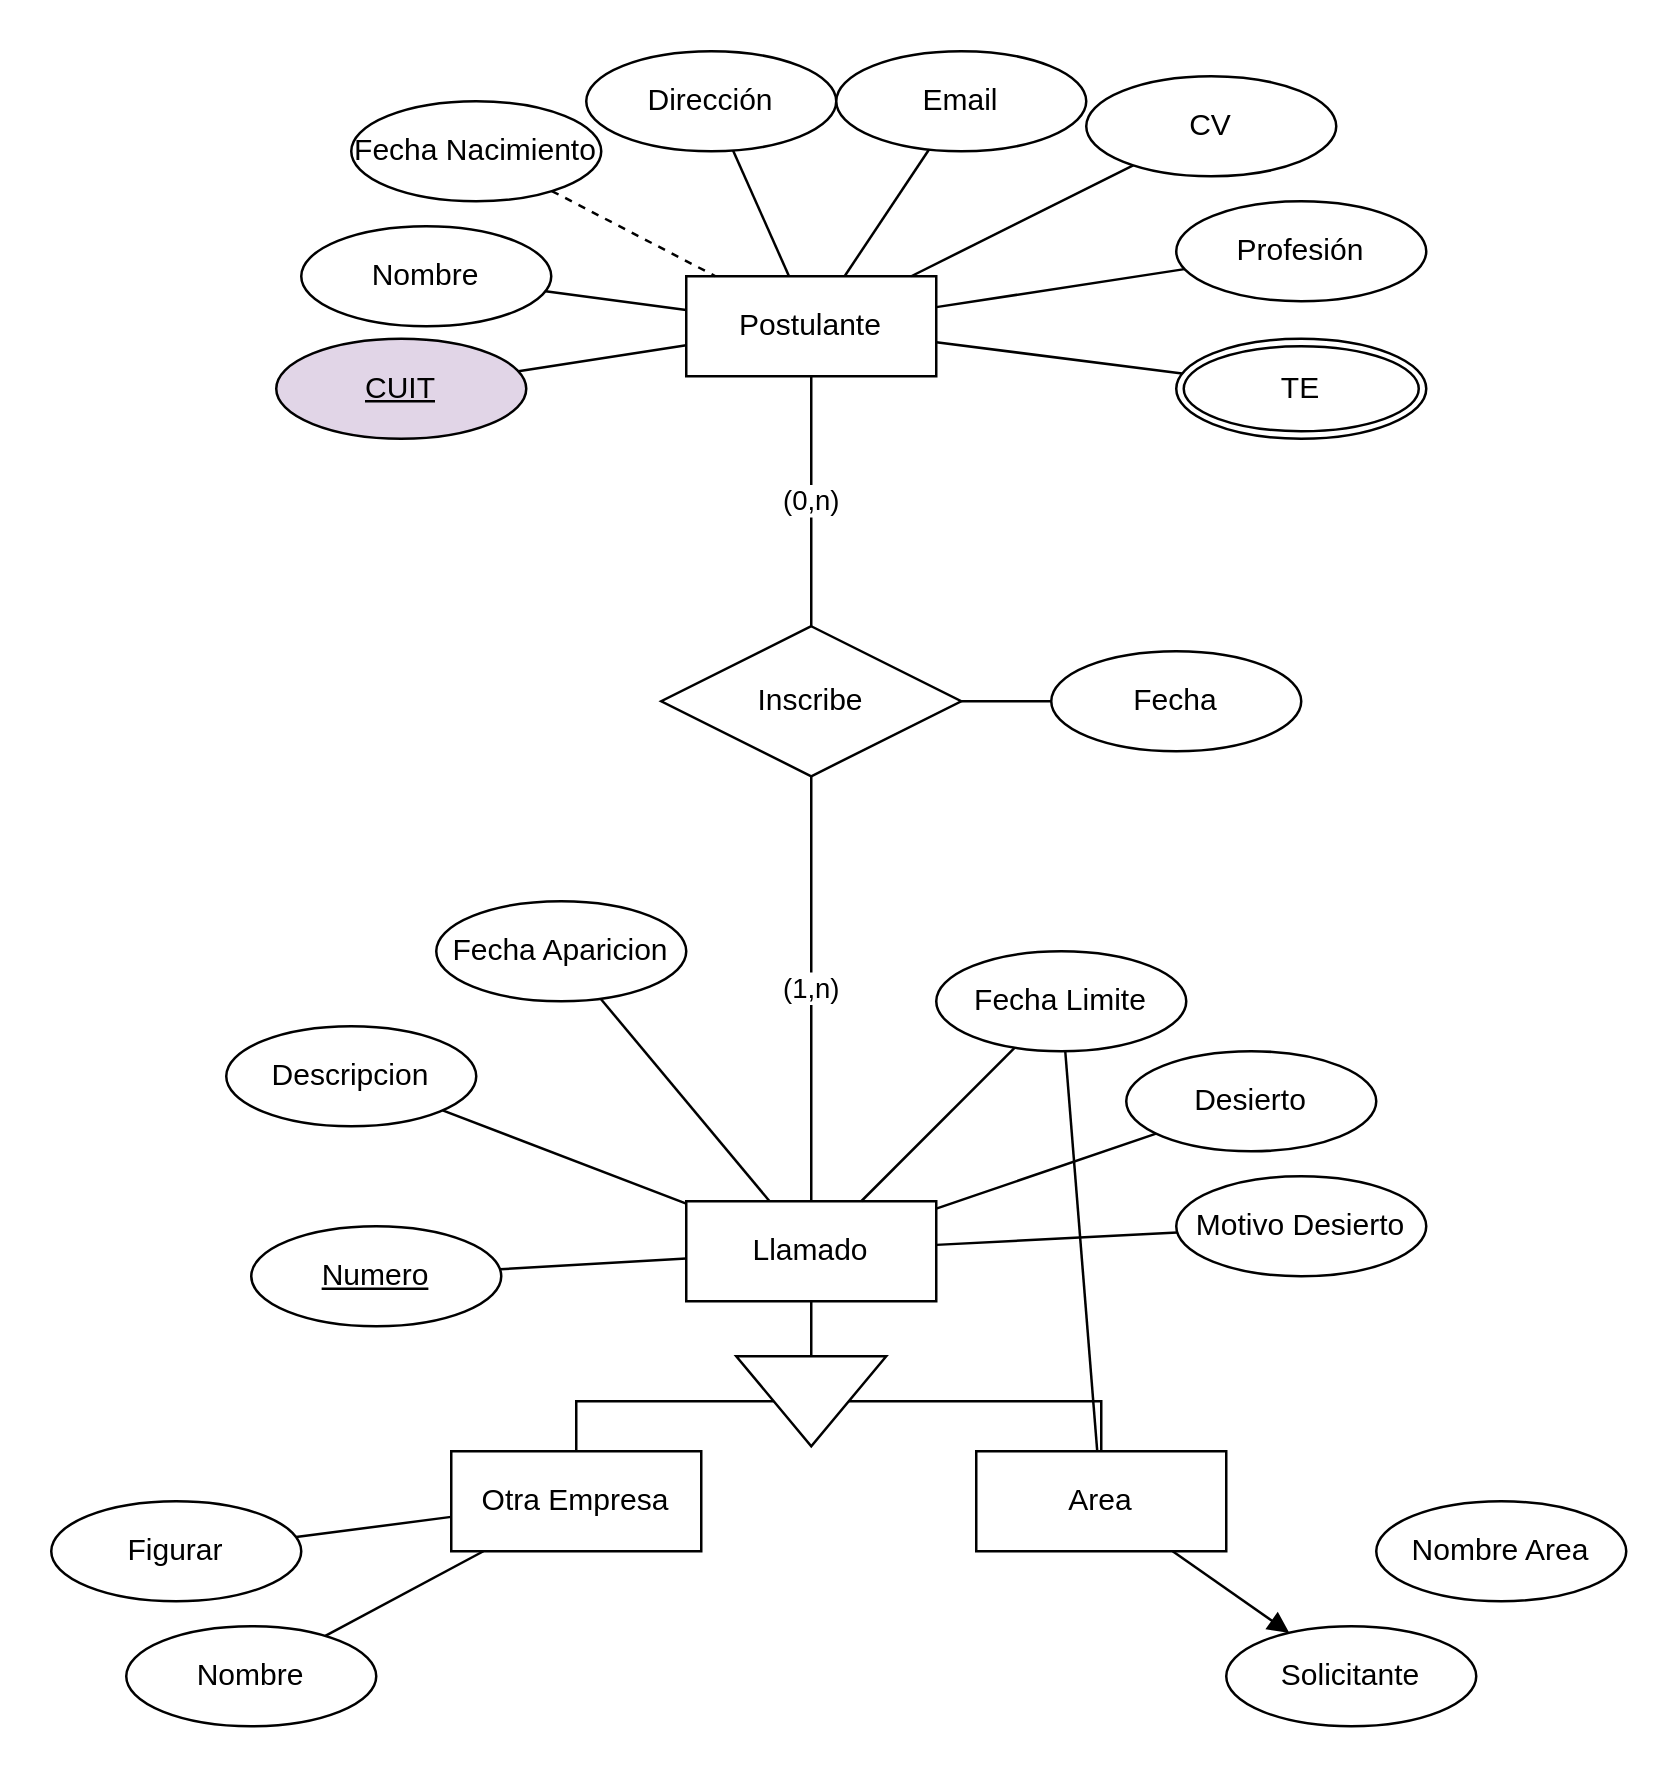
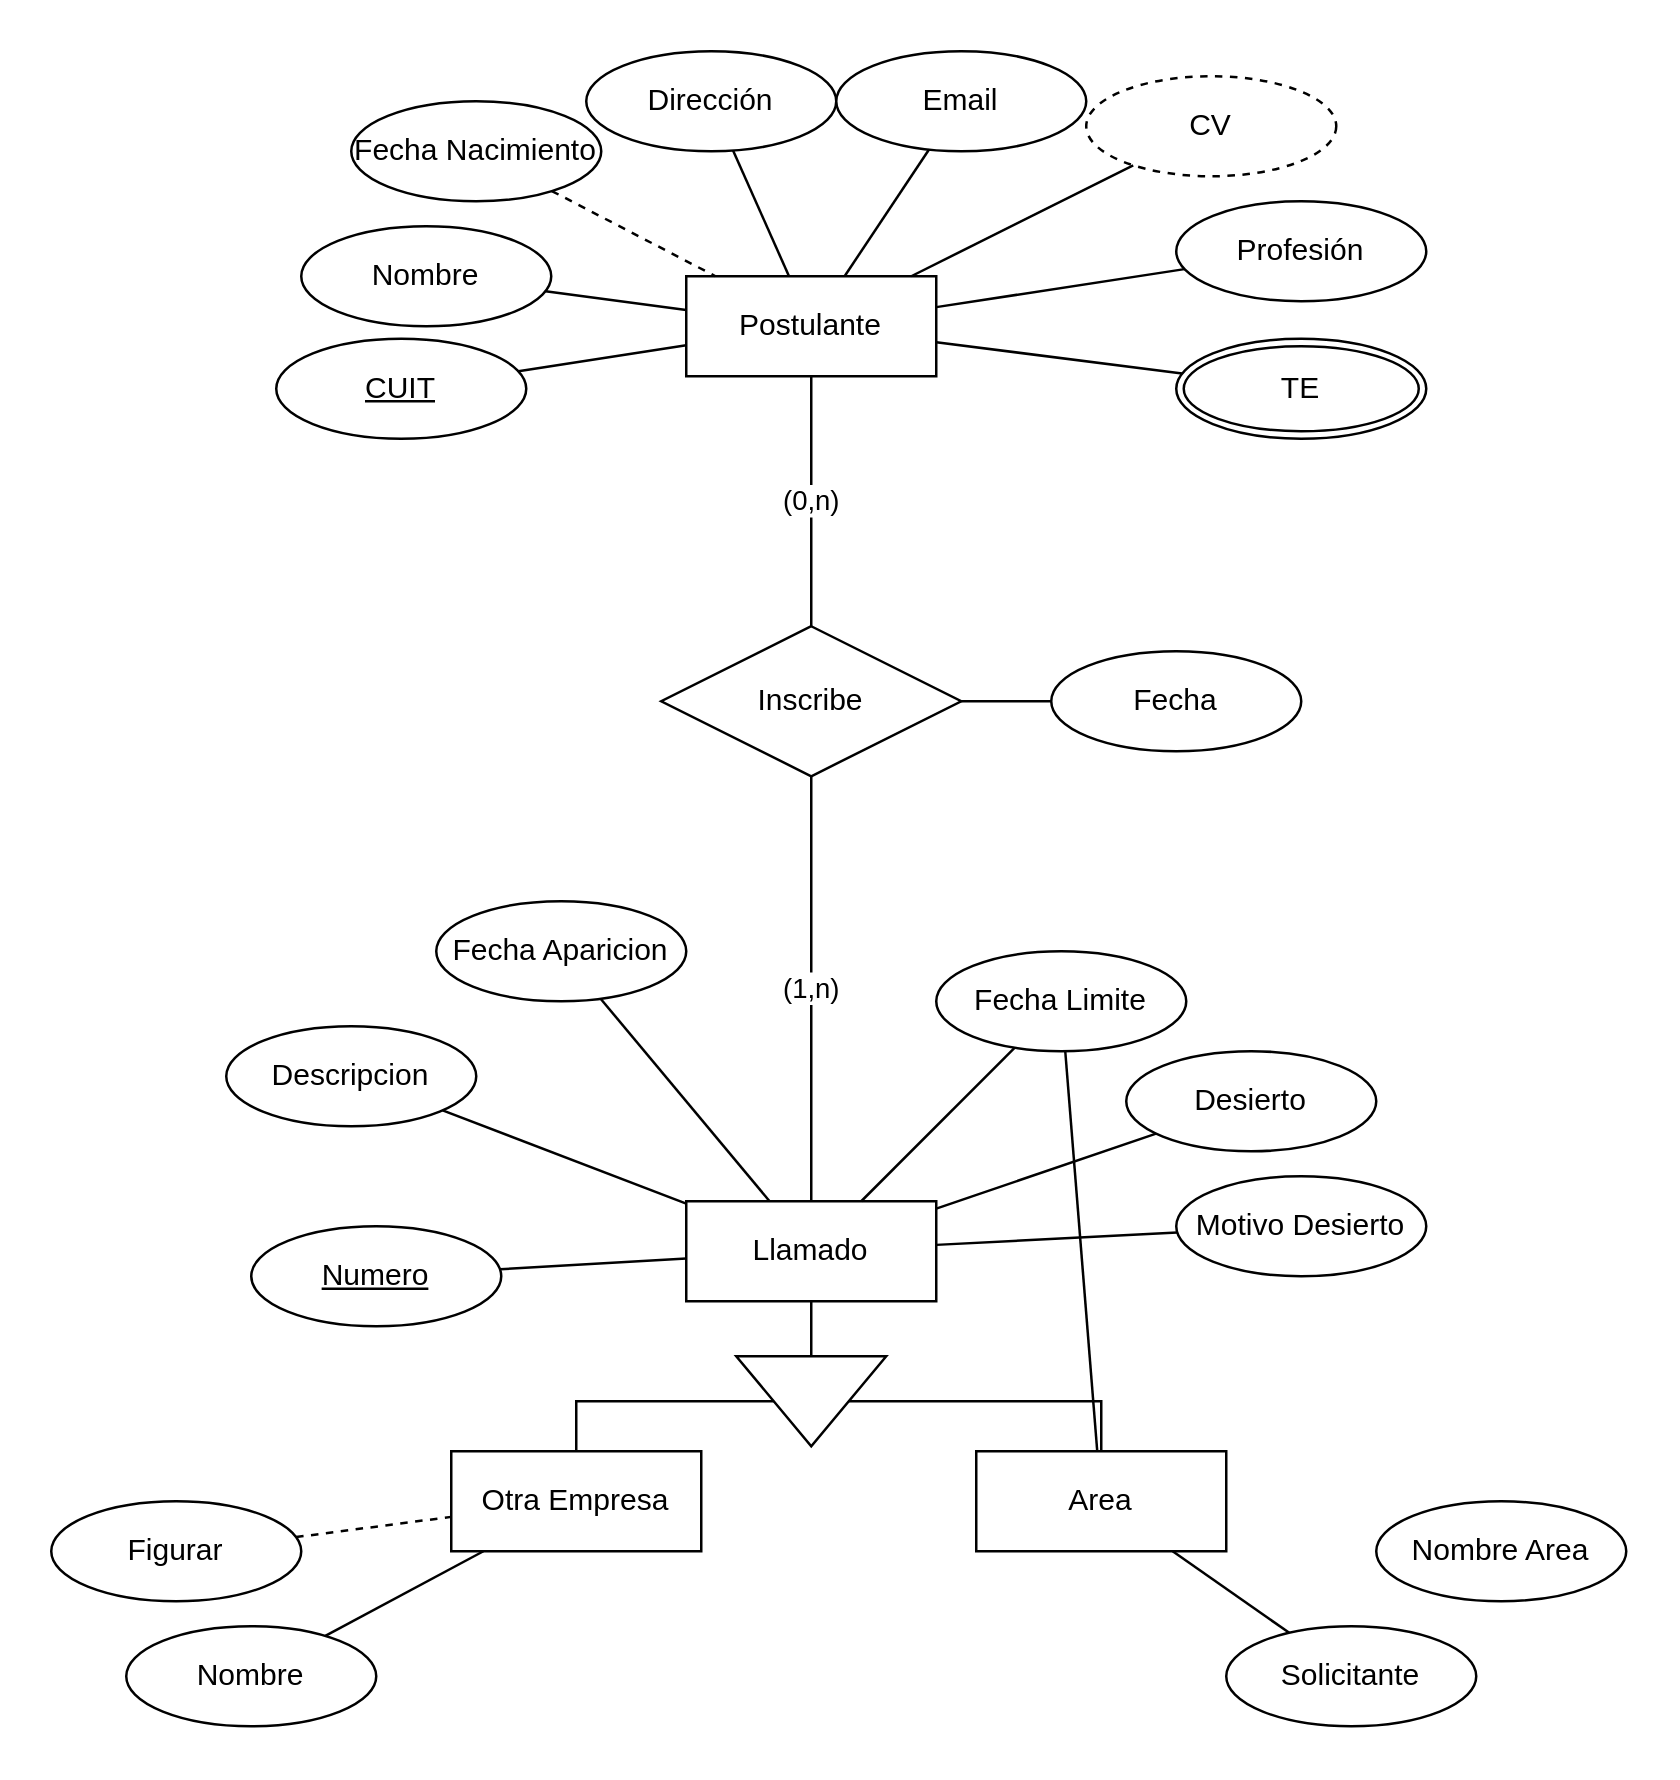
(1211, 126) -> (1211, 126)
(401, 389) -> (401, 389)
(376, 1527) -> (376, 1527)
(1272, 1621) -> (1278, 1625)
